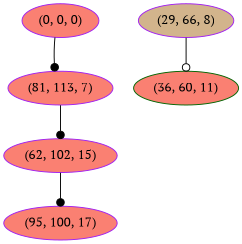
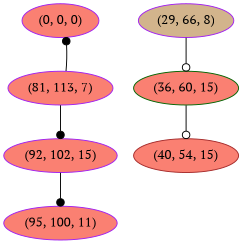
(54, 50) -> (67, 58)
(186, 88) -> (186, 88)
(60, 156) -> (60, 156)
none -> (186, 156)
(60, 223) -> (60, 223)
